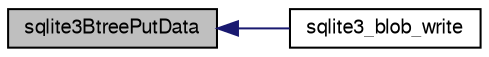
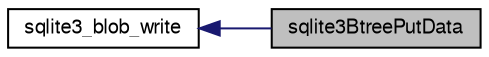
(264, 28) -> (246, 28)
